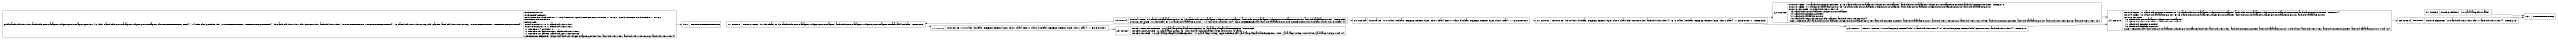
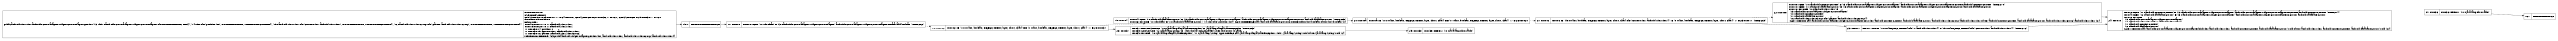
(2544, 16) -> (2544, 16)
(2458, 21) -> none
(1020, 23) -> (723, 24)
none -> (1441, 31)
